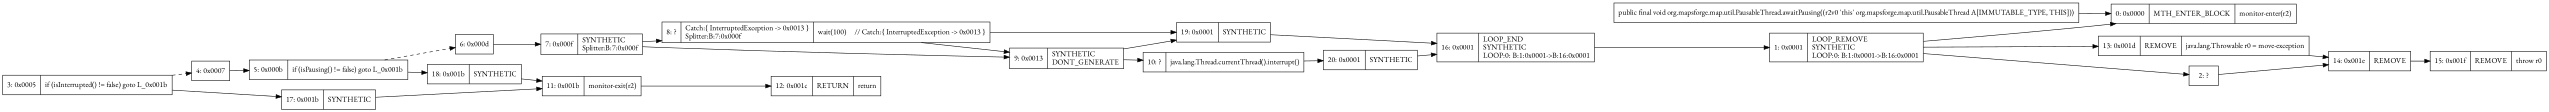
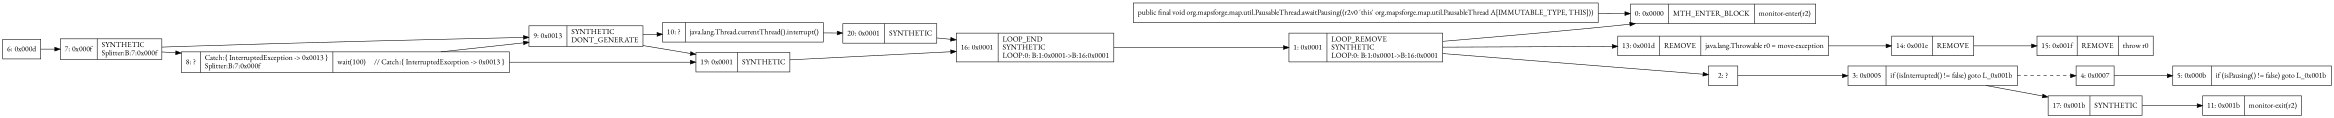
(417, 54) -> none
(2271, 70) -> (1790, 76)
(474, 74) -> none
(826, 86) -> none
